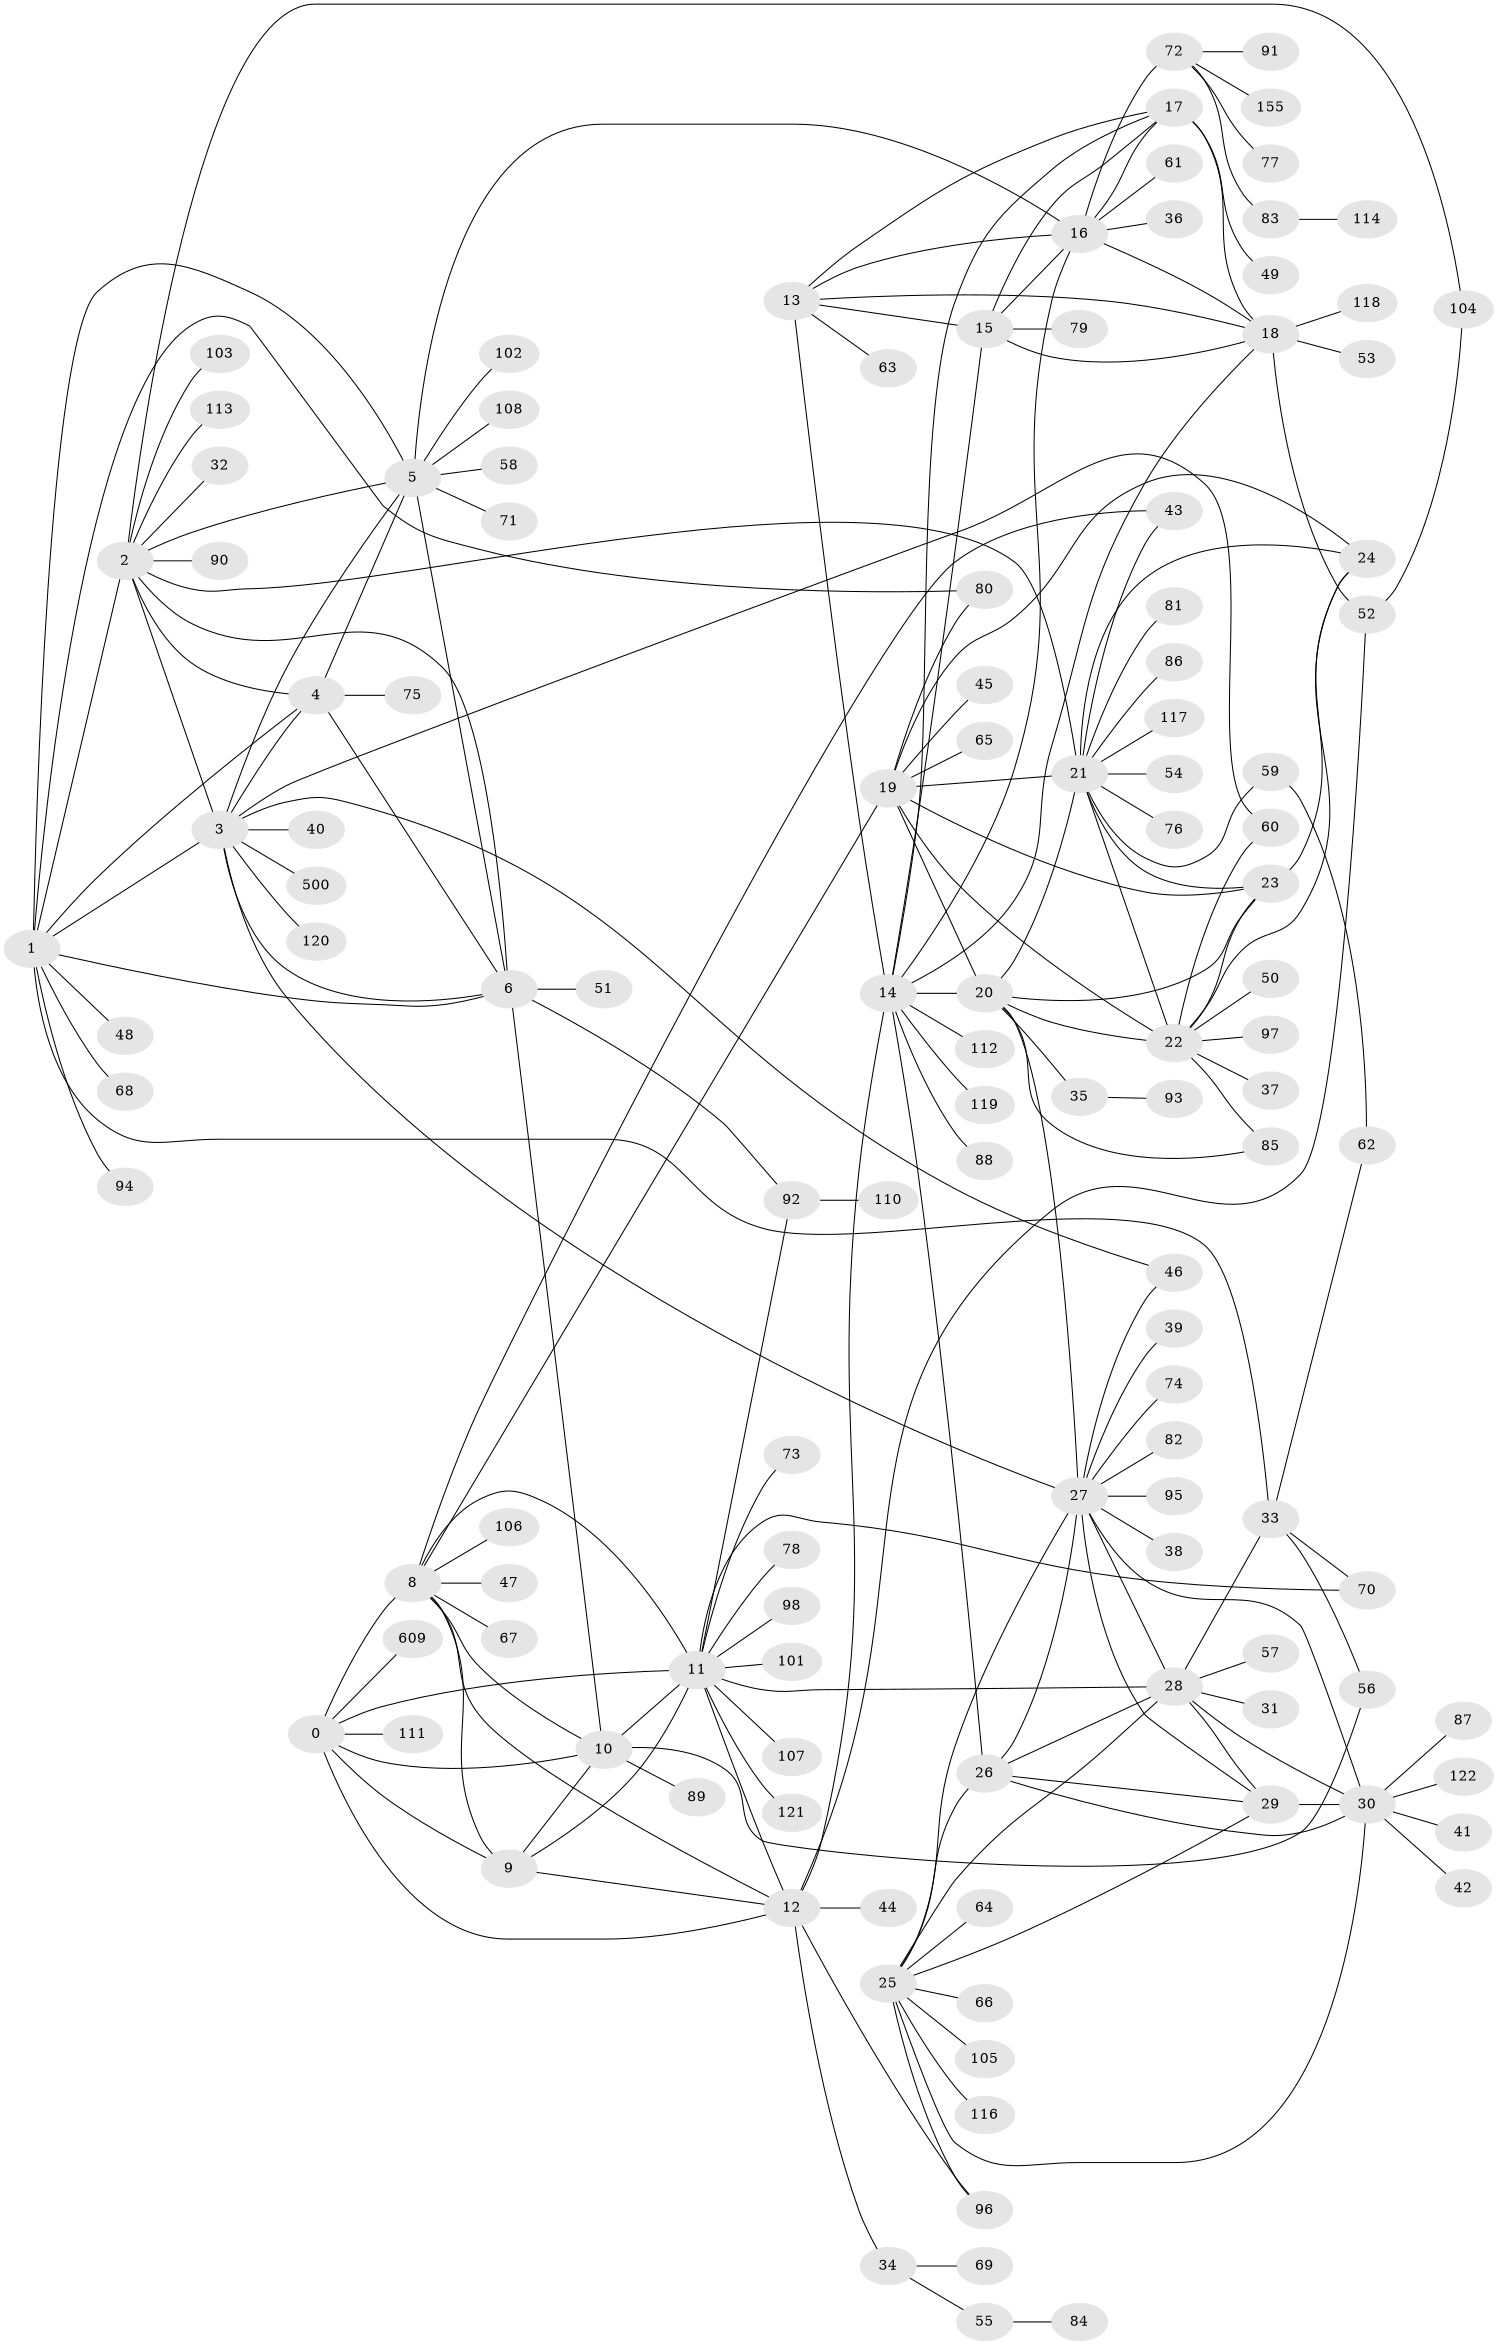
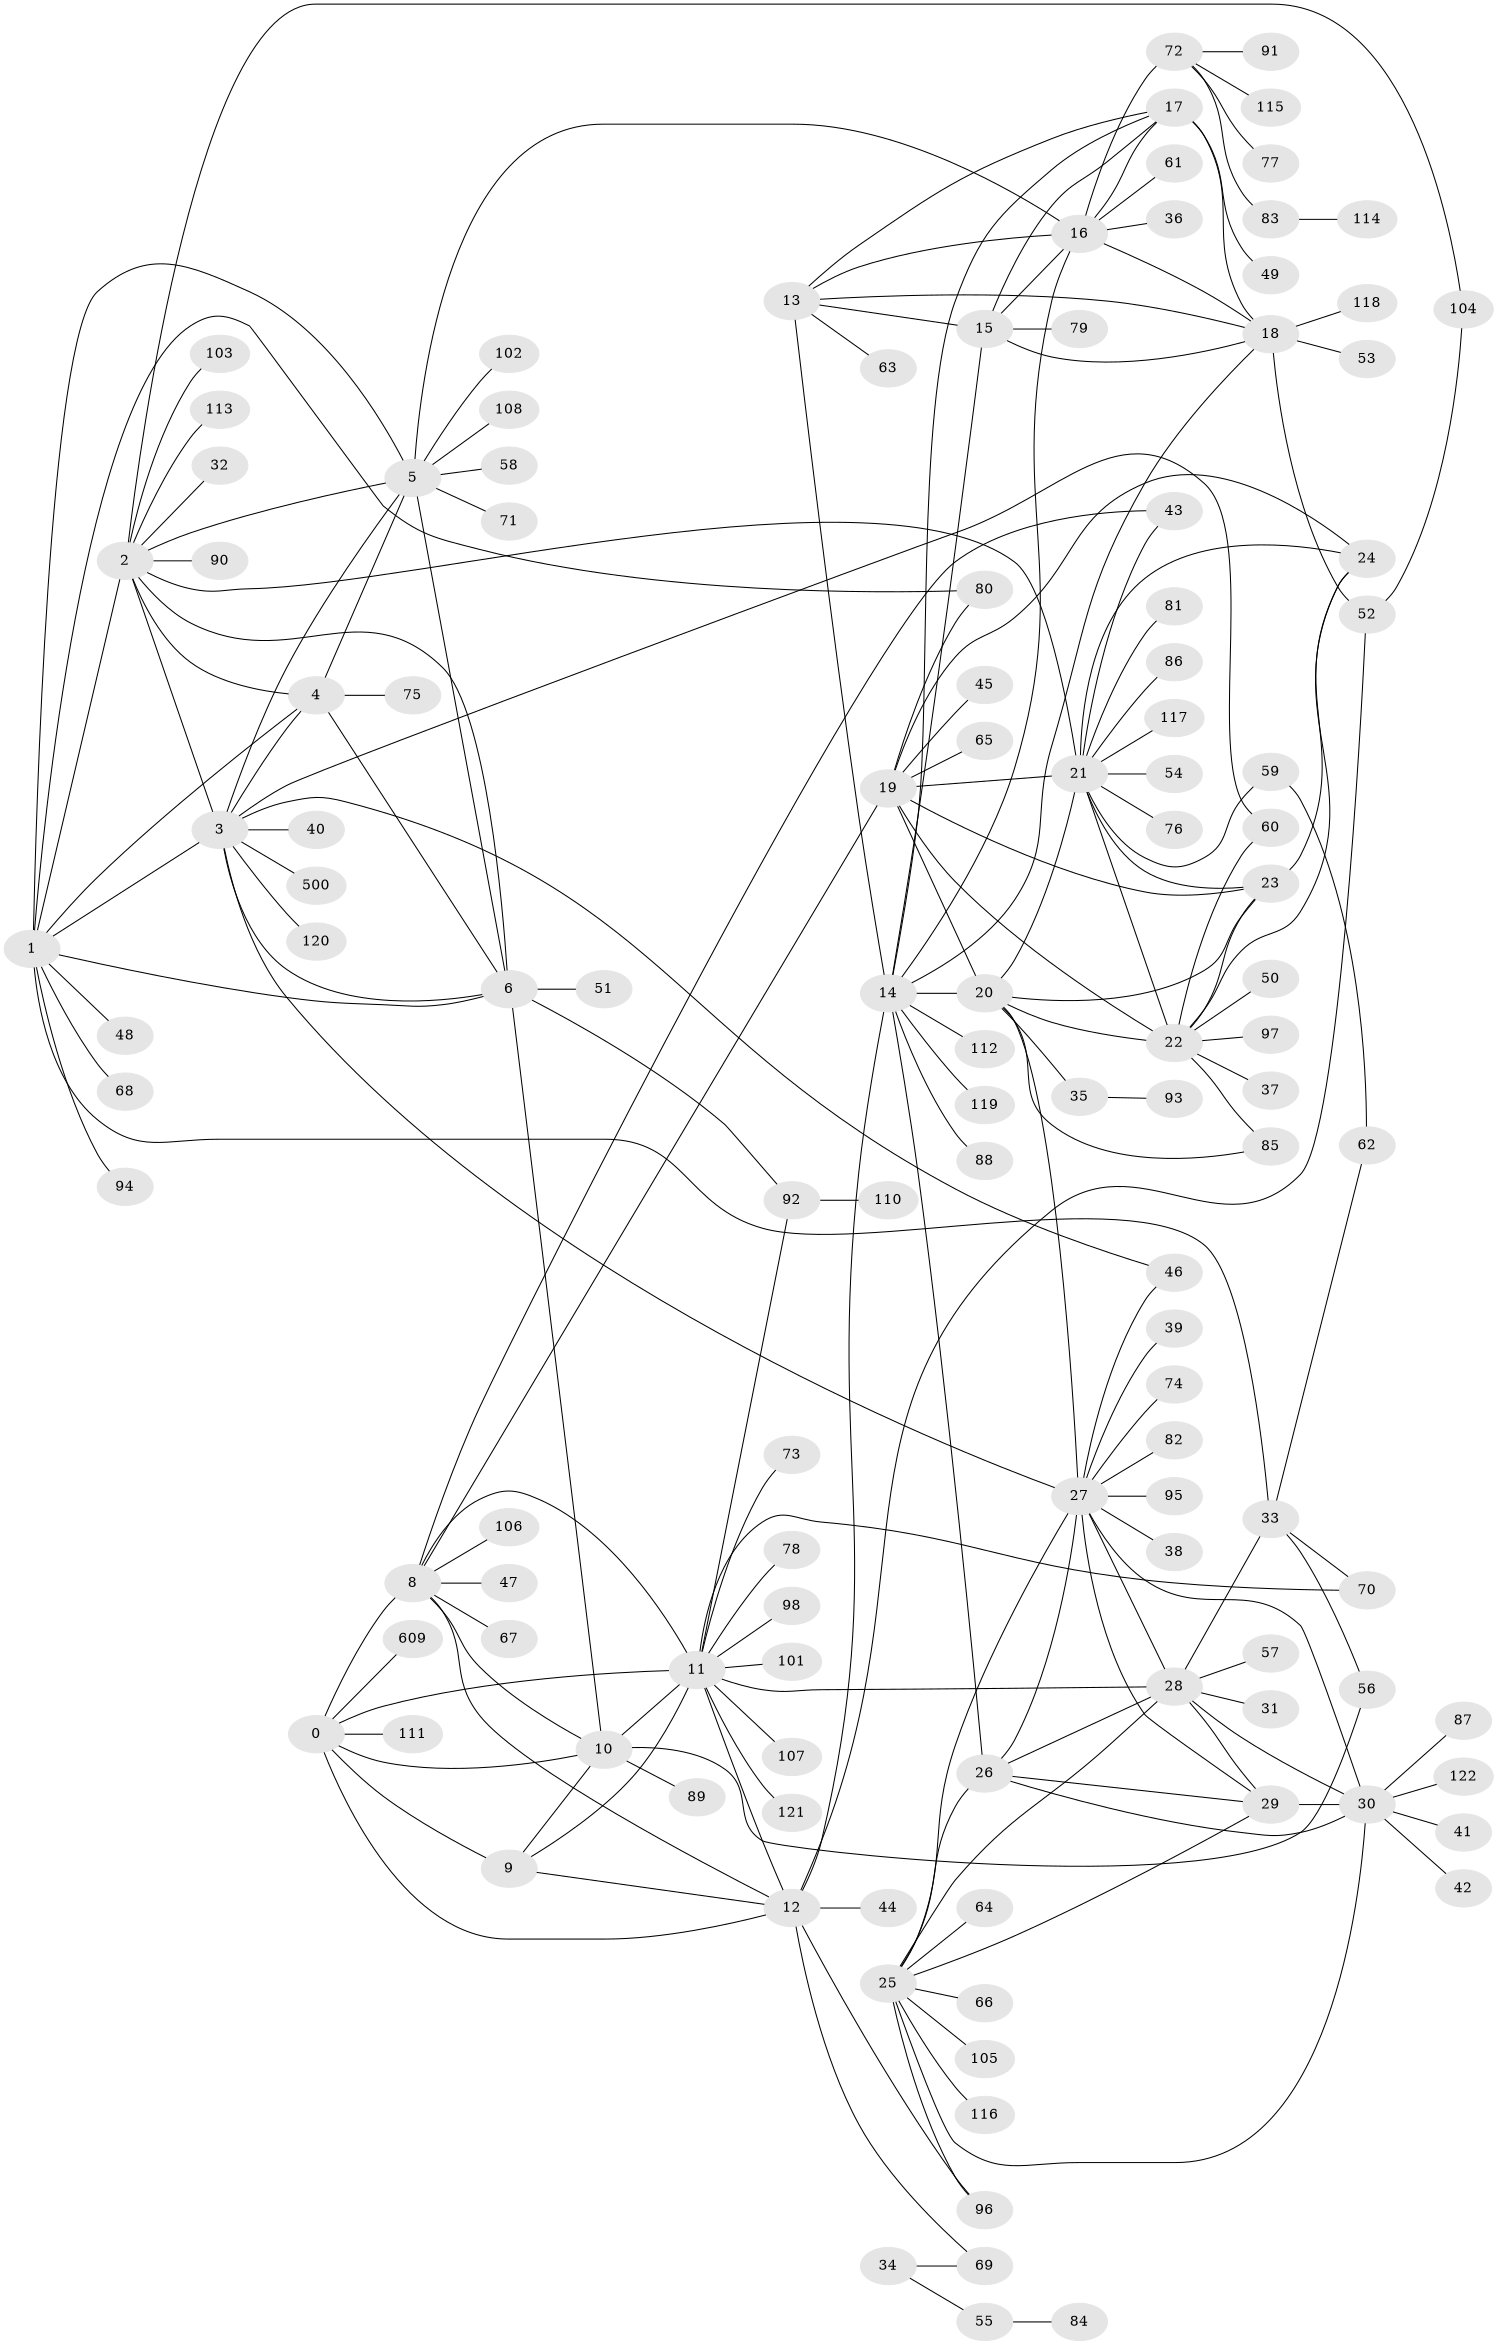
(1271, 108) -> (1271, 108)
(462, 1725) -> none
(825, 2091) -> (850, 2106)
